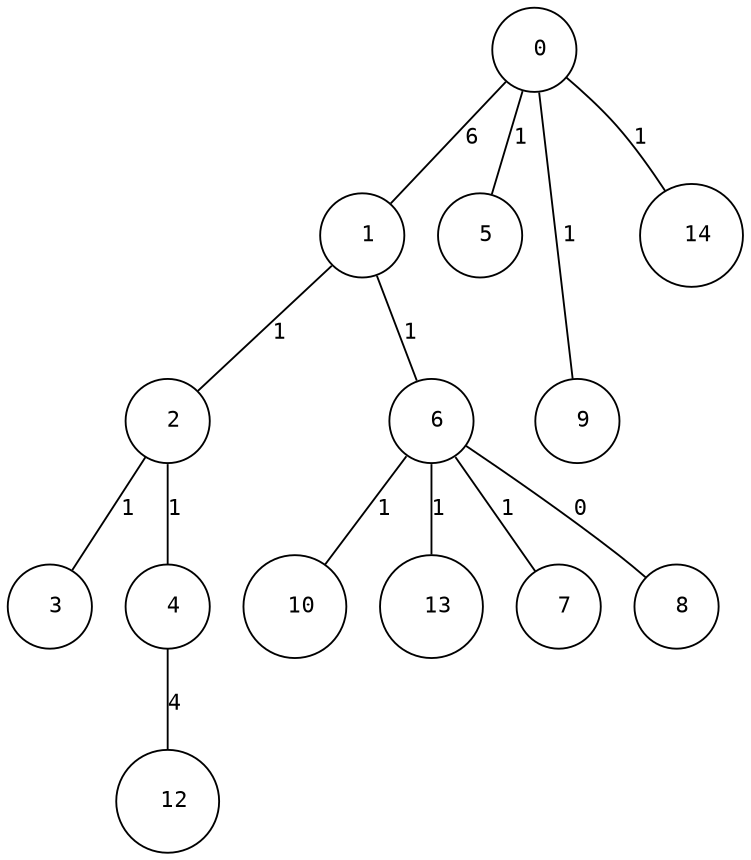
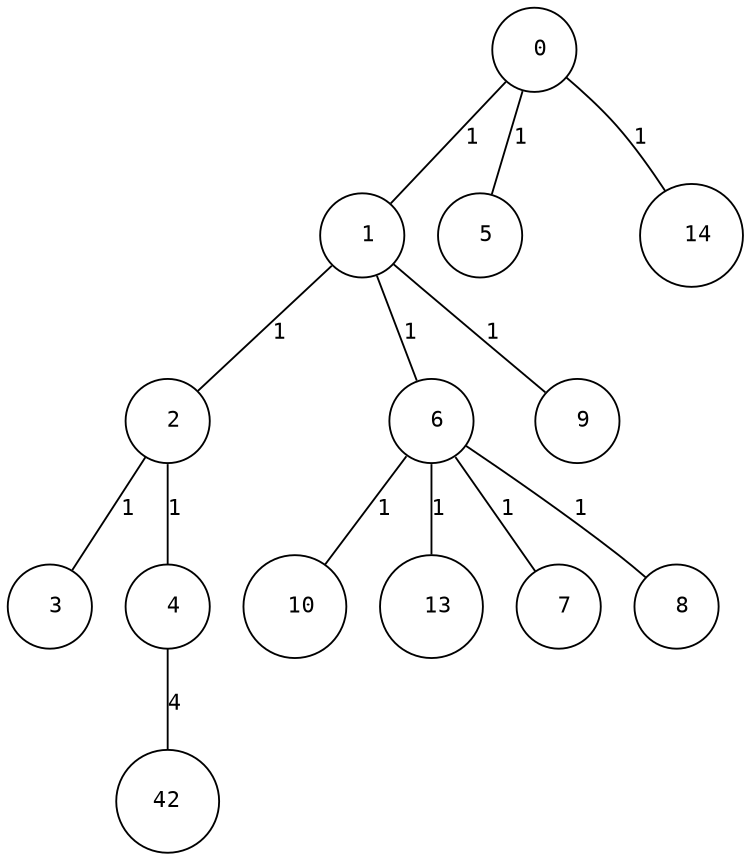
(473, 138) -> (473, 138)
(556, 236) -> (469, 328)
(581, 509) -> (581, 509)
(168, 801) -> (168, 801)
